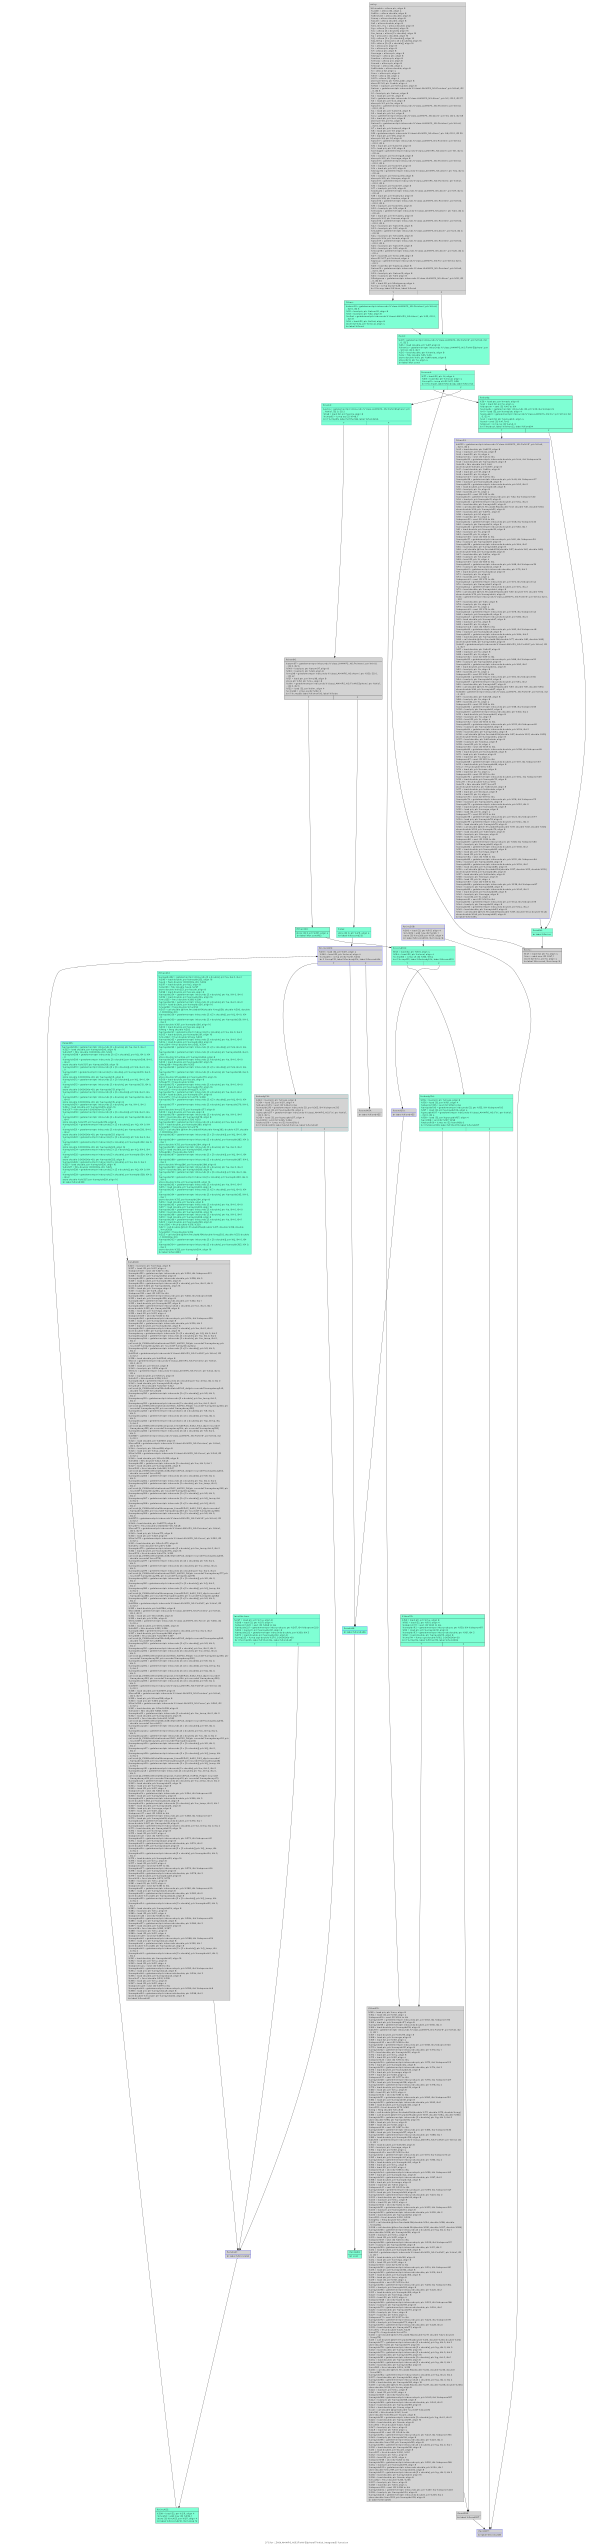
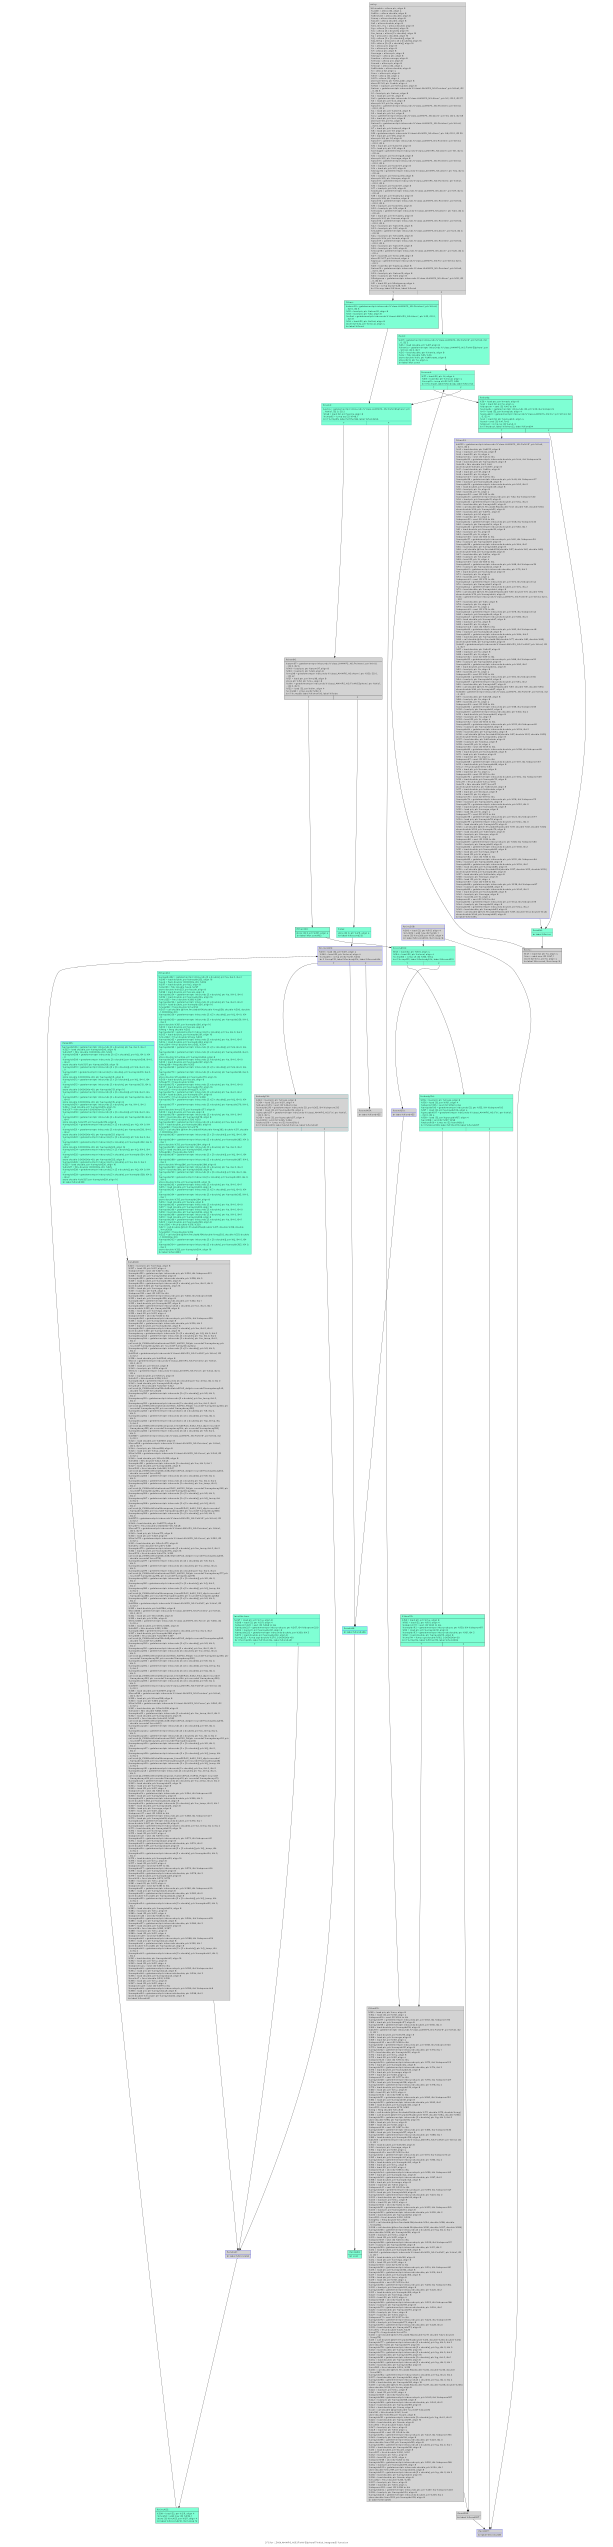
(387, 58) -> (389, 58)
(416, 331) -> (379, 365)
